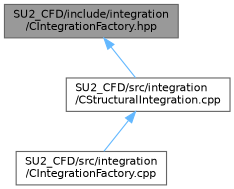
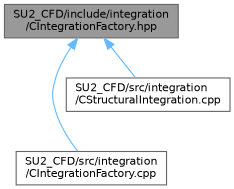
(116, 136) -> (53, 100)
